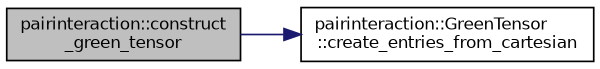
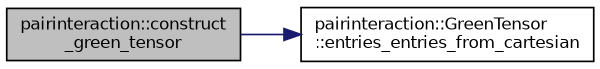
(447, 34) -> (447, 34)
